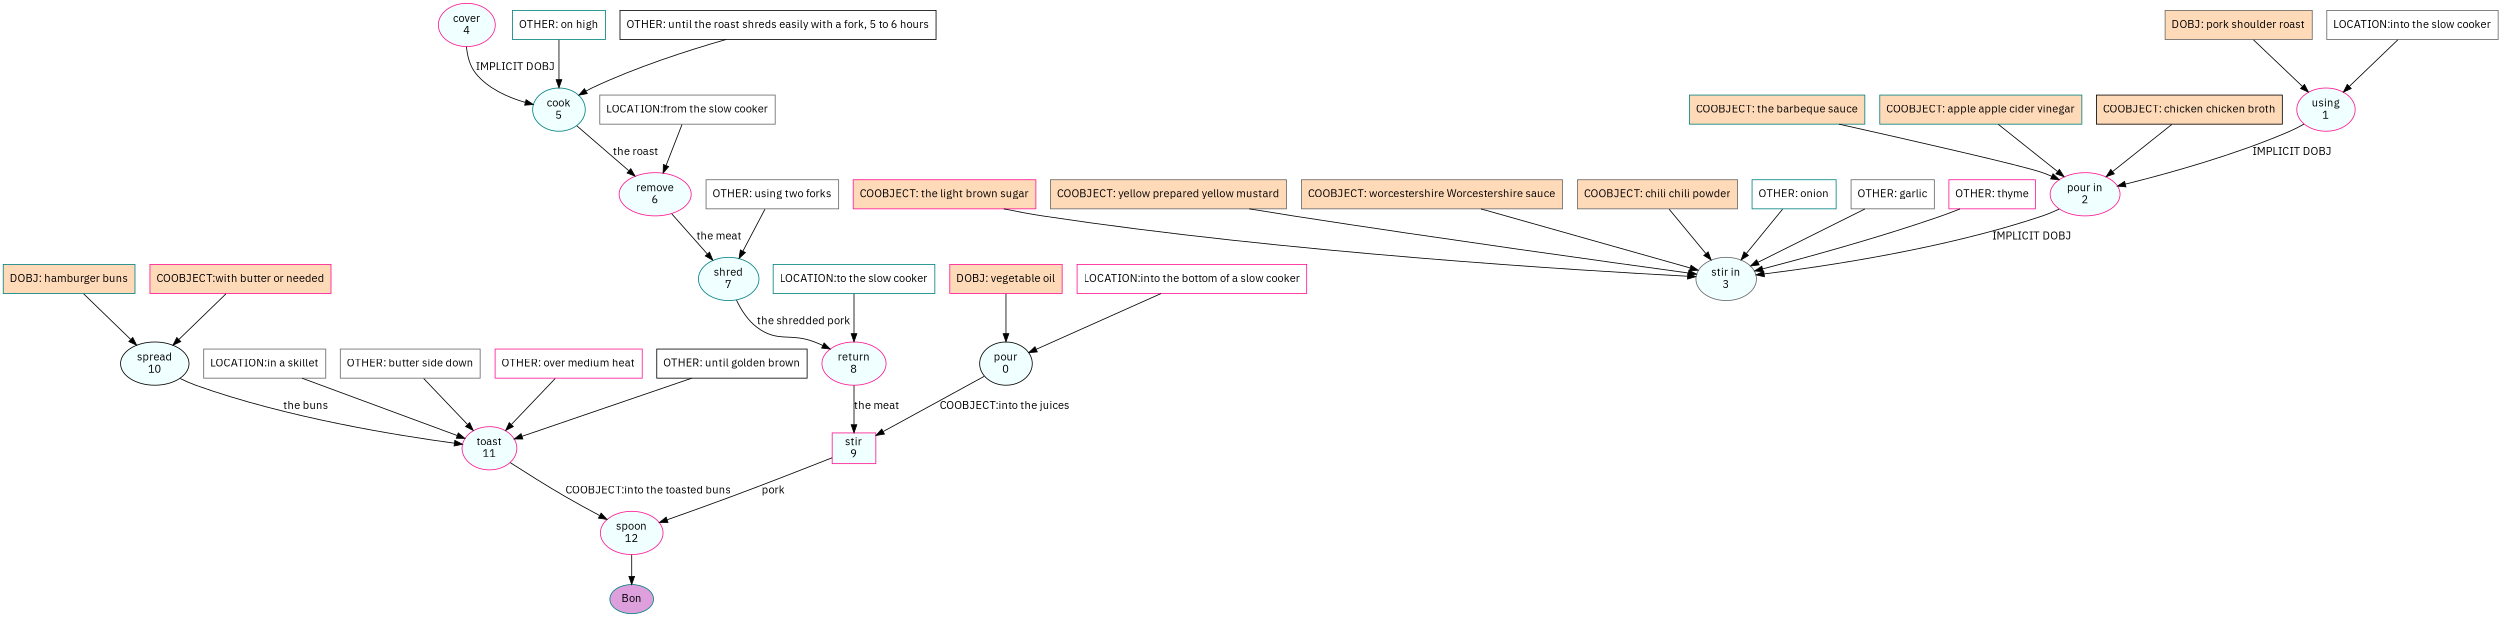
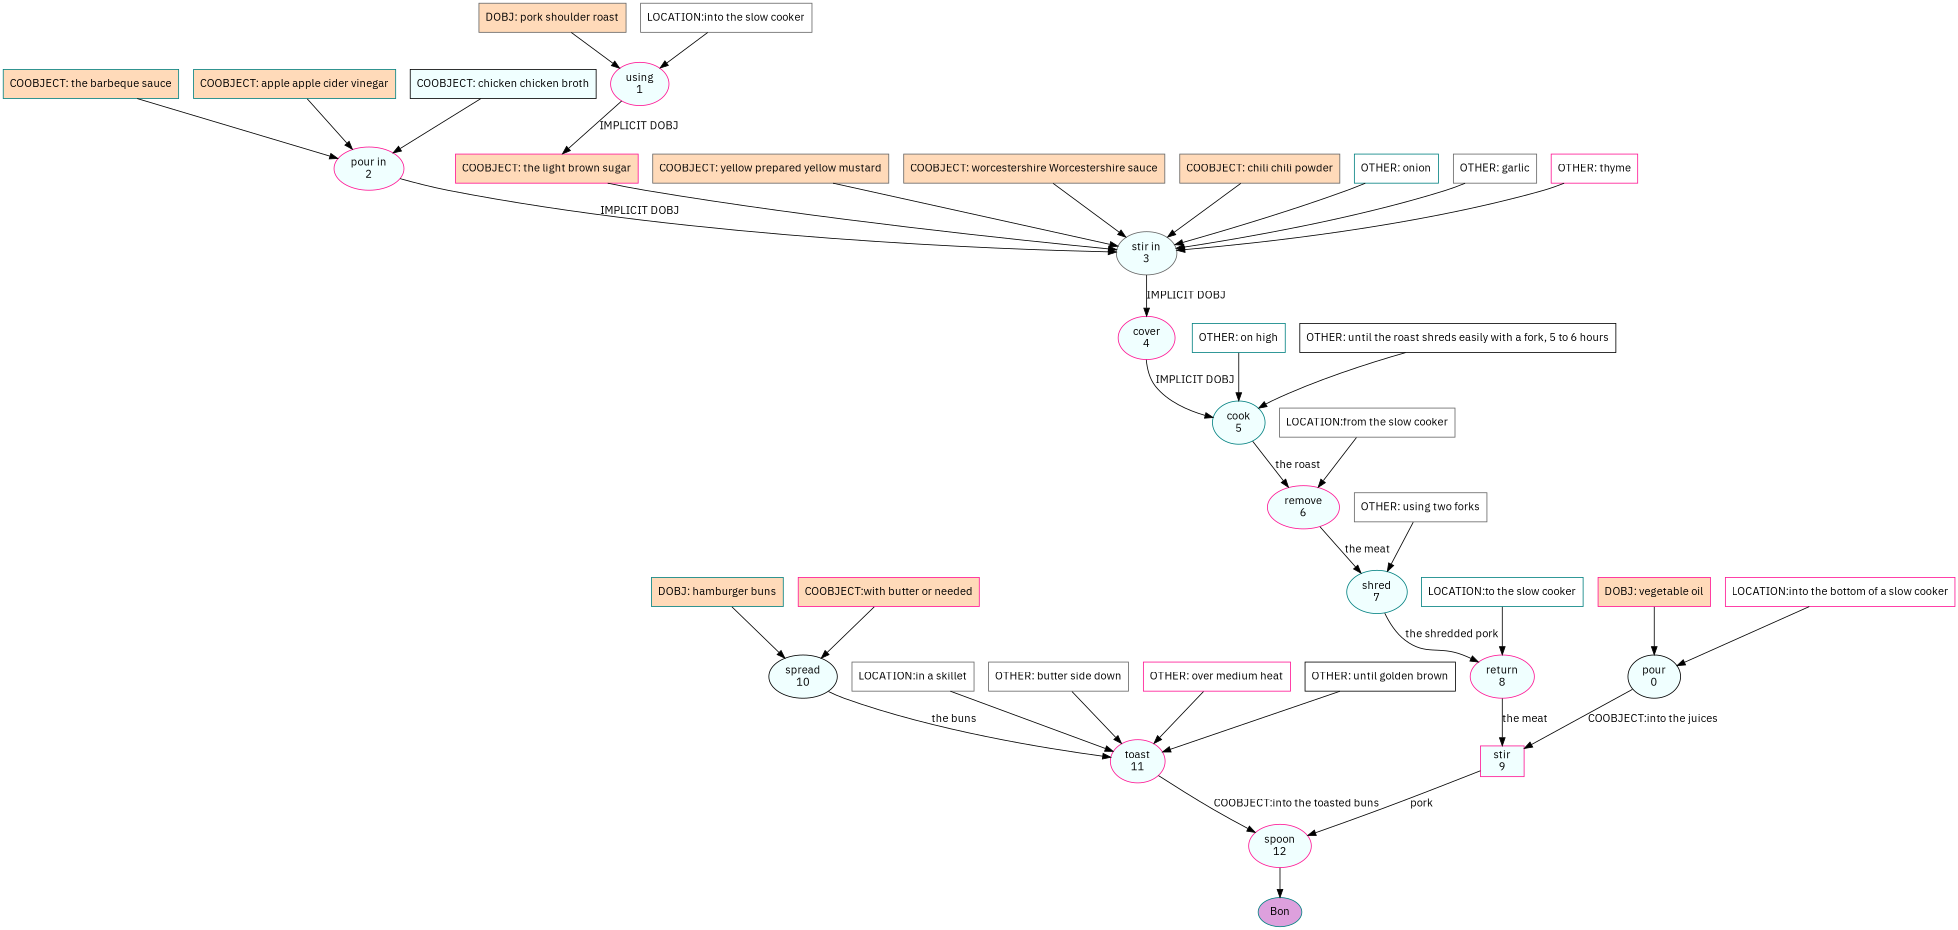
(2189, 110) -> (503, 84)
(2216, 158) -> (595, 125)
none -> (1147, 291)
